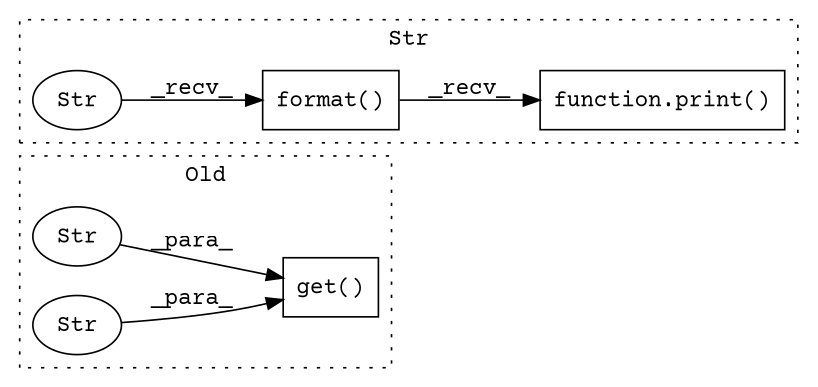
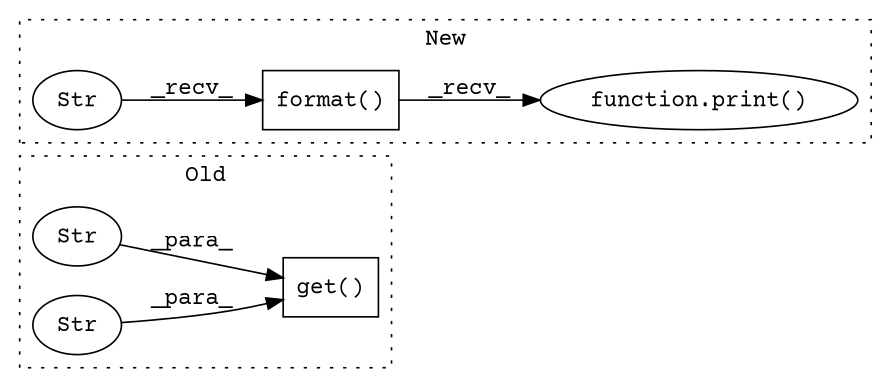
(409, 39) -> (445, 39)
(662, 100) -> (699, 100)
